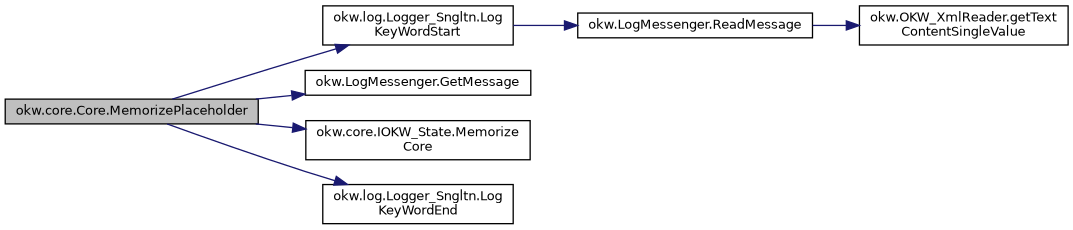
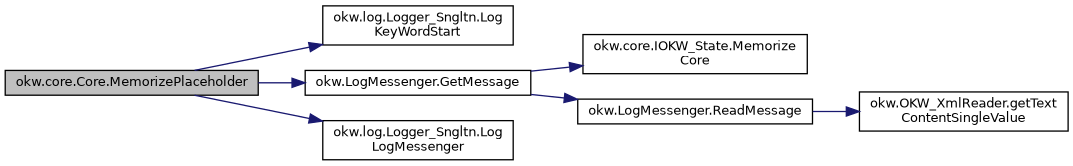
(539, 25) -> (548, 96)
(274, 126) -> (550, 69)
(418, 204) -> (418, 140)
